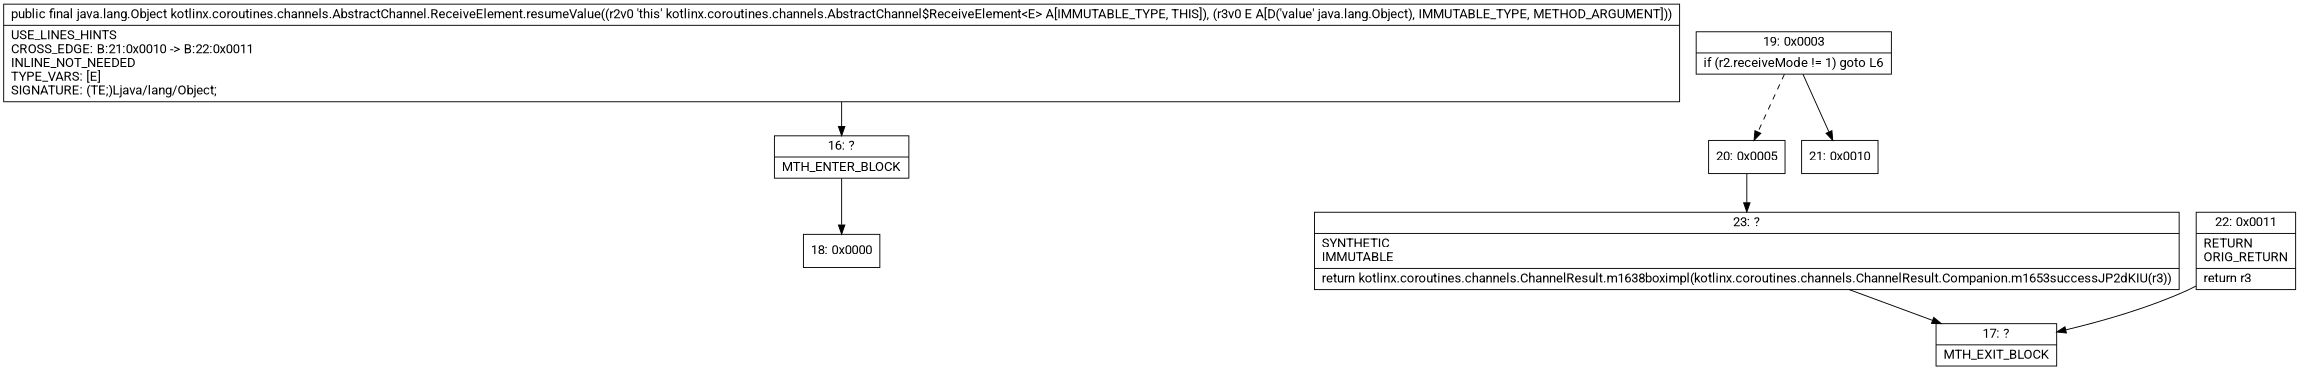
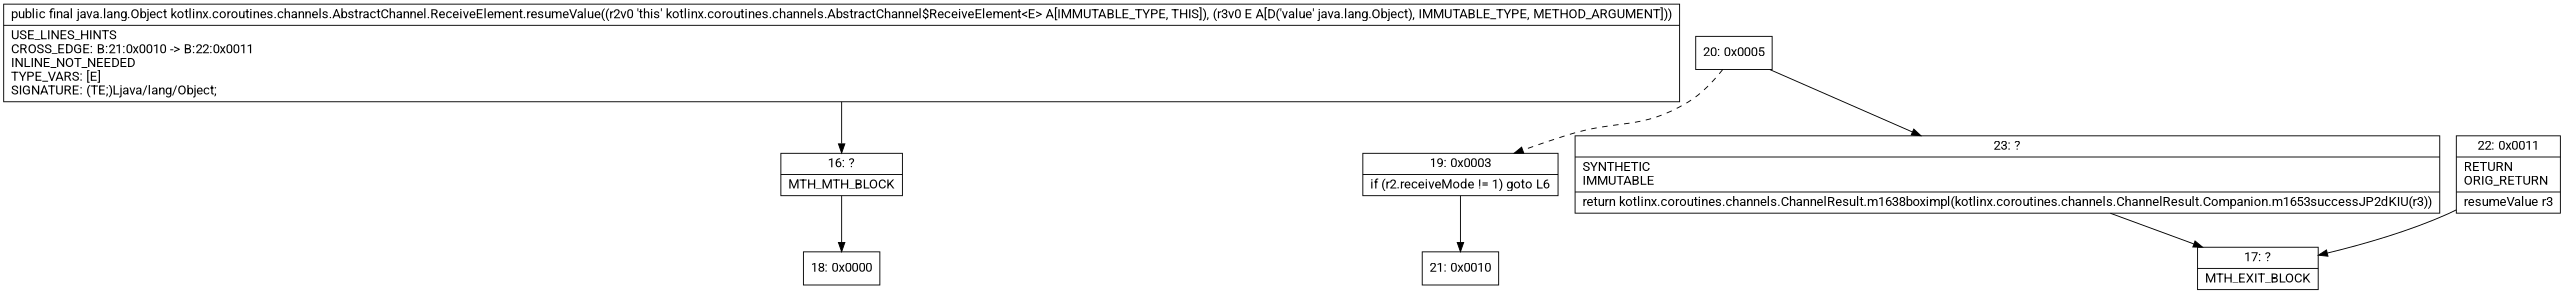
(1771, 103) -> (1630, 123)
(842, 167) -> (842, 185)
(2227, 279) -> (2508, 202)
